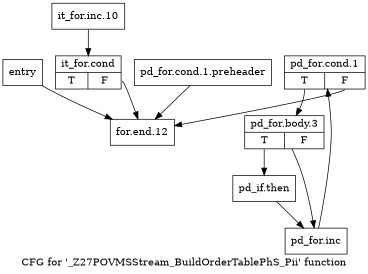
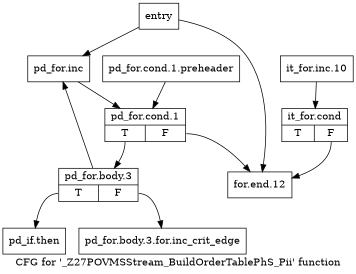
(175, 100) -> (161, 92)
(288, 212) -> (114, 40)
none -> (163, 241)
